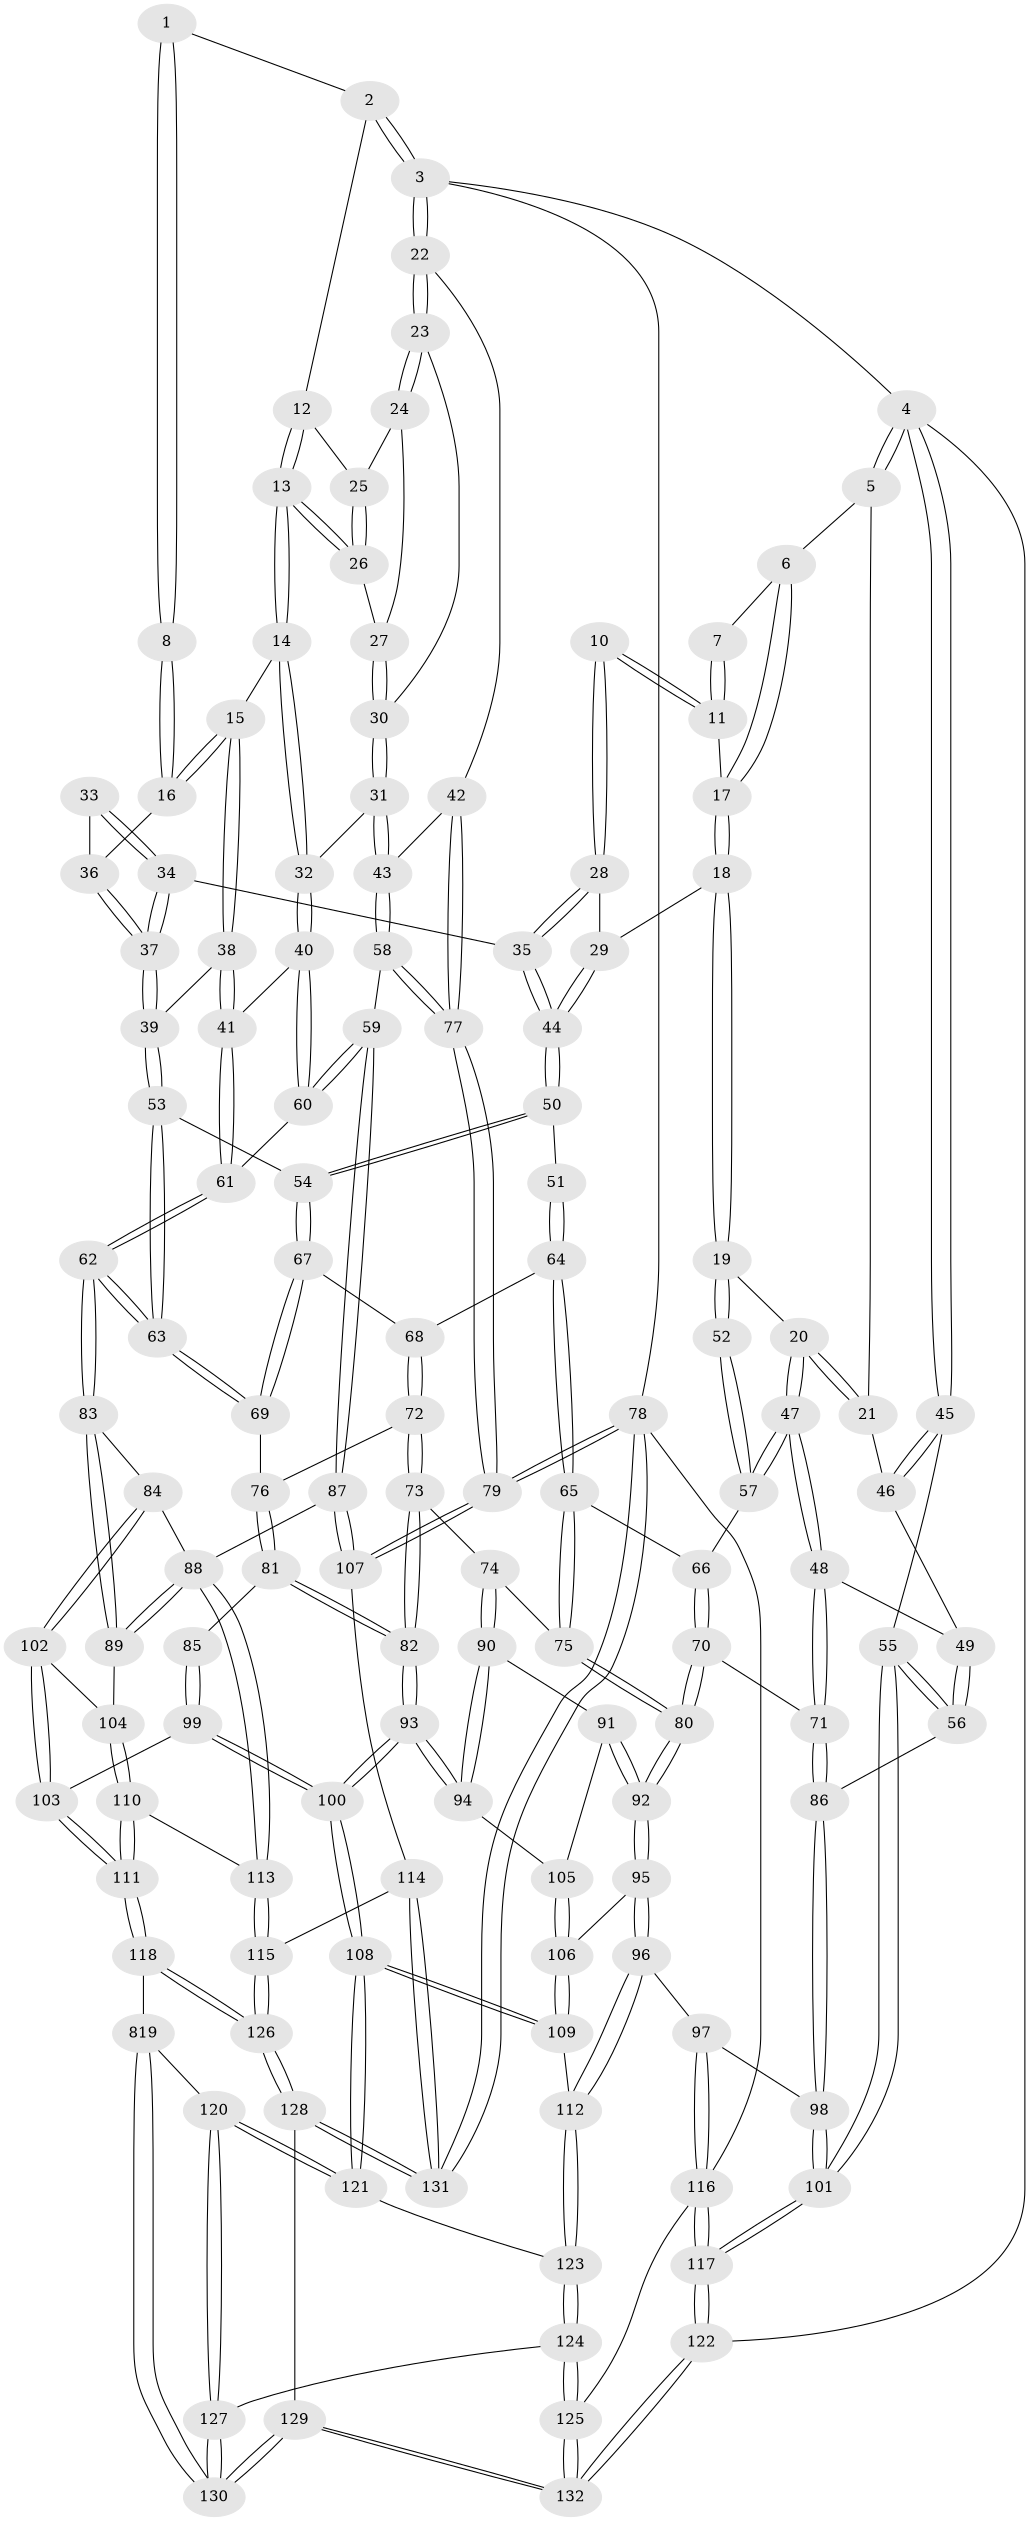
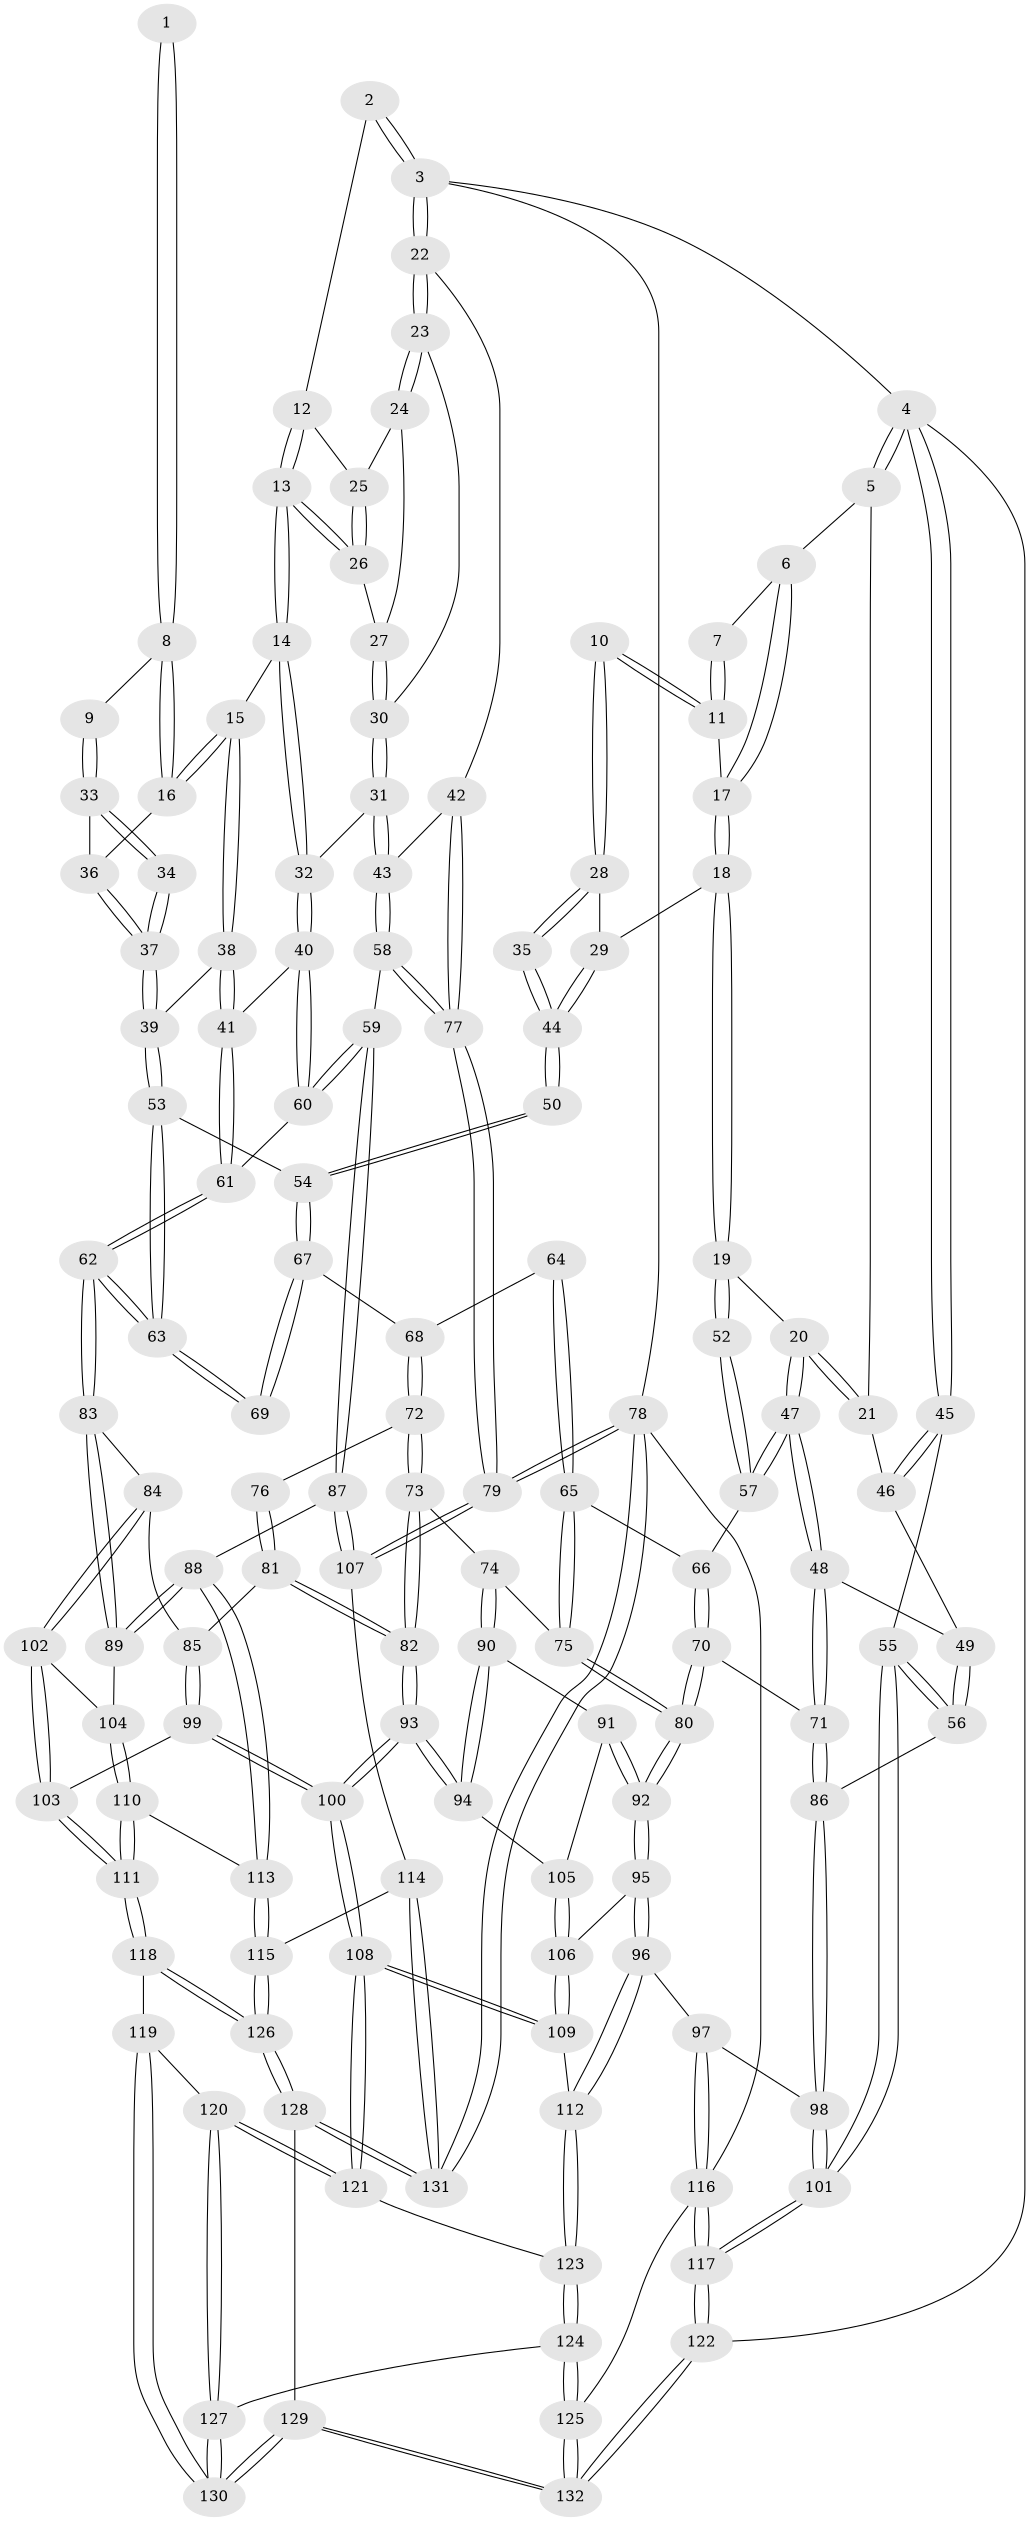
(269, 62) -> none
none -> (90, 719)
(345, 913) -> none
(557, 1183) -> none
(260, 1454) -> none
(174, 1531) -> (152, 1574)
(143, 2033) -> (143, 2033)
